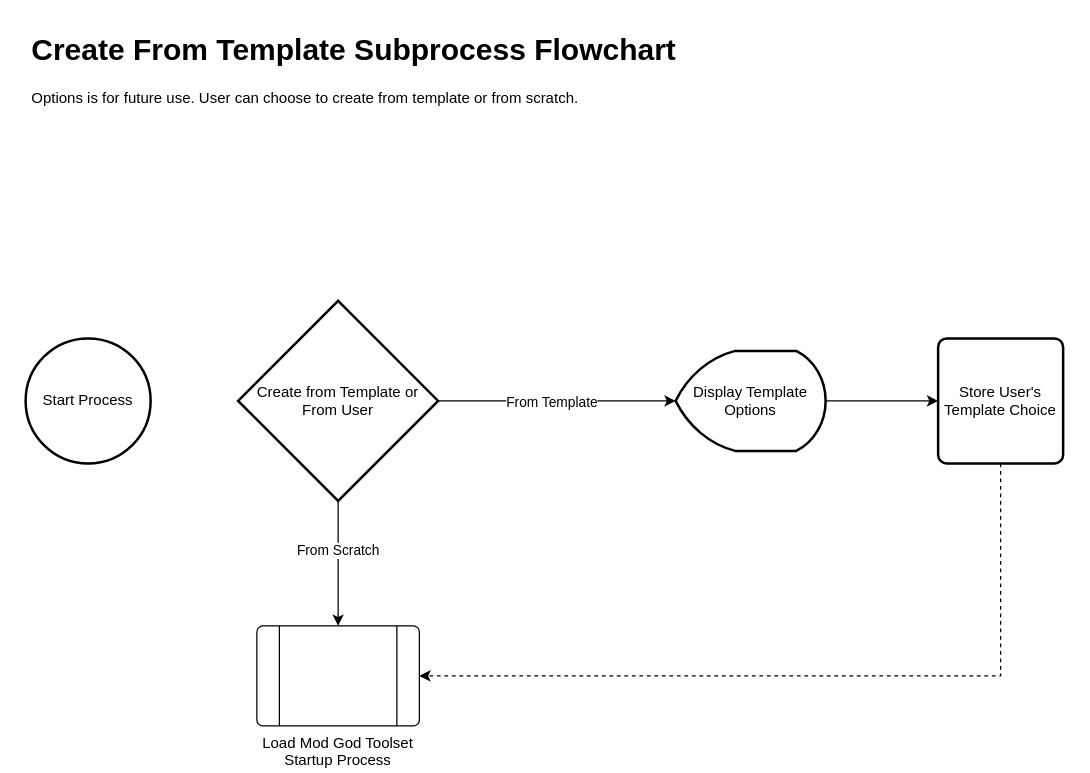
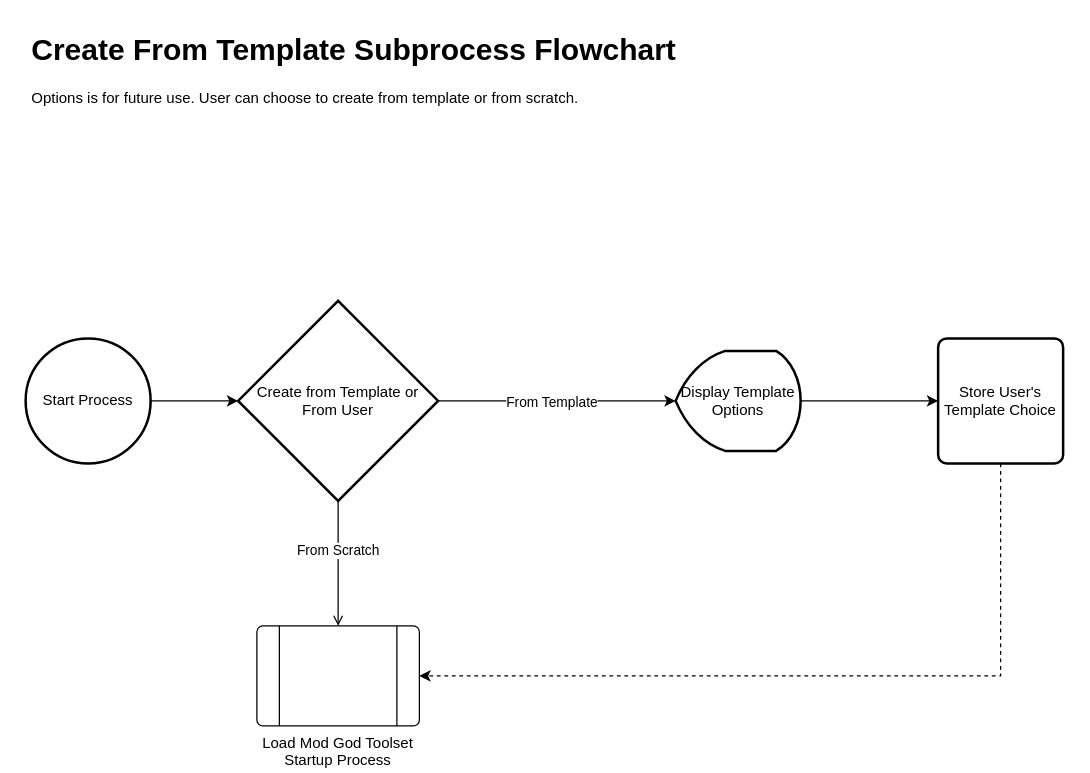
none -> (190, 401)
(751, 401) -> (738, 401)
(338, 616) -> (338, 617)
